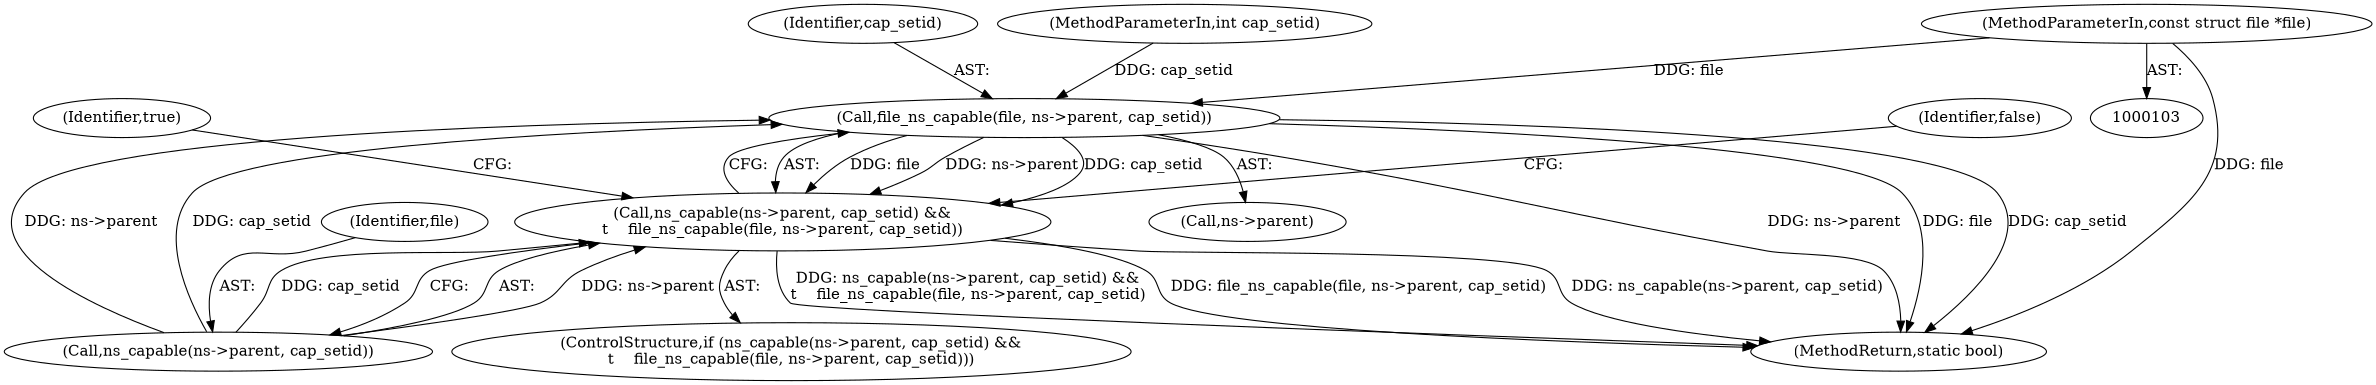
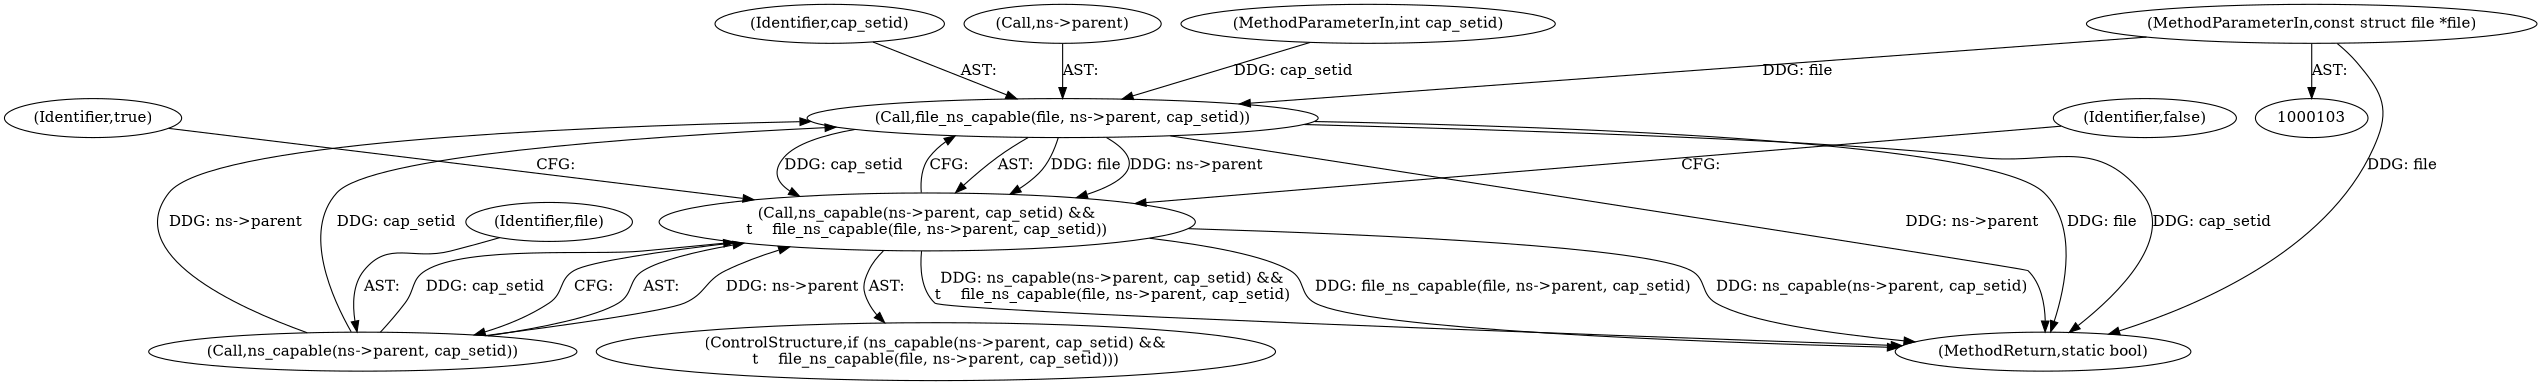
(1218, 153) -> (1063, 66)
